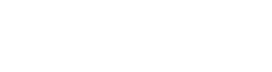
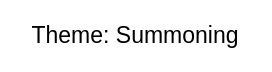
none -> (136, 36)
